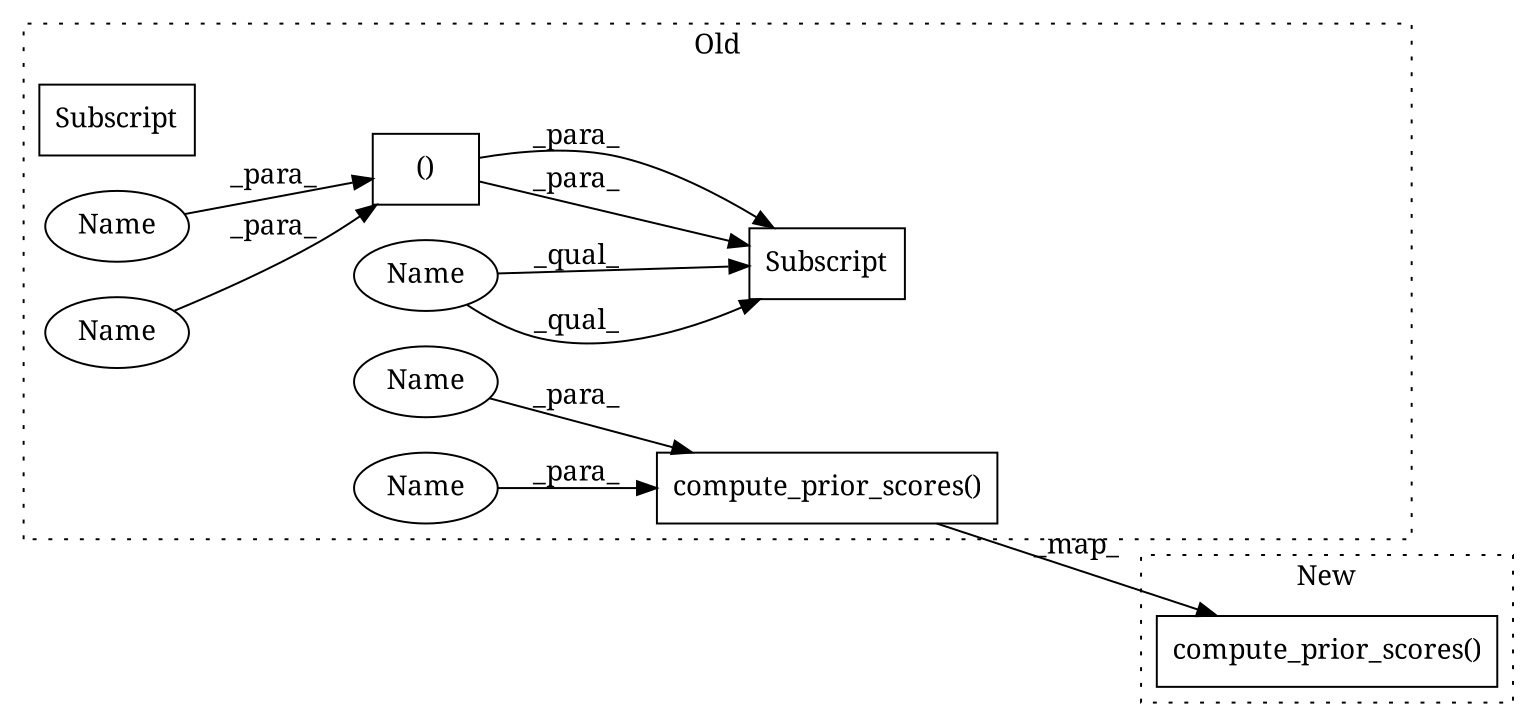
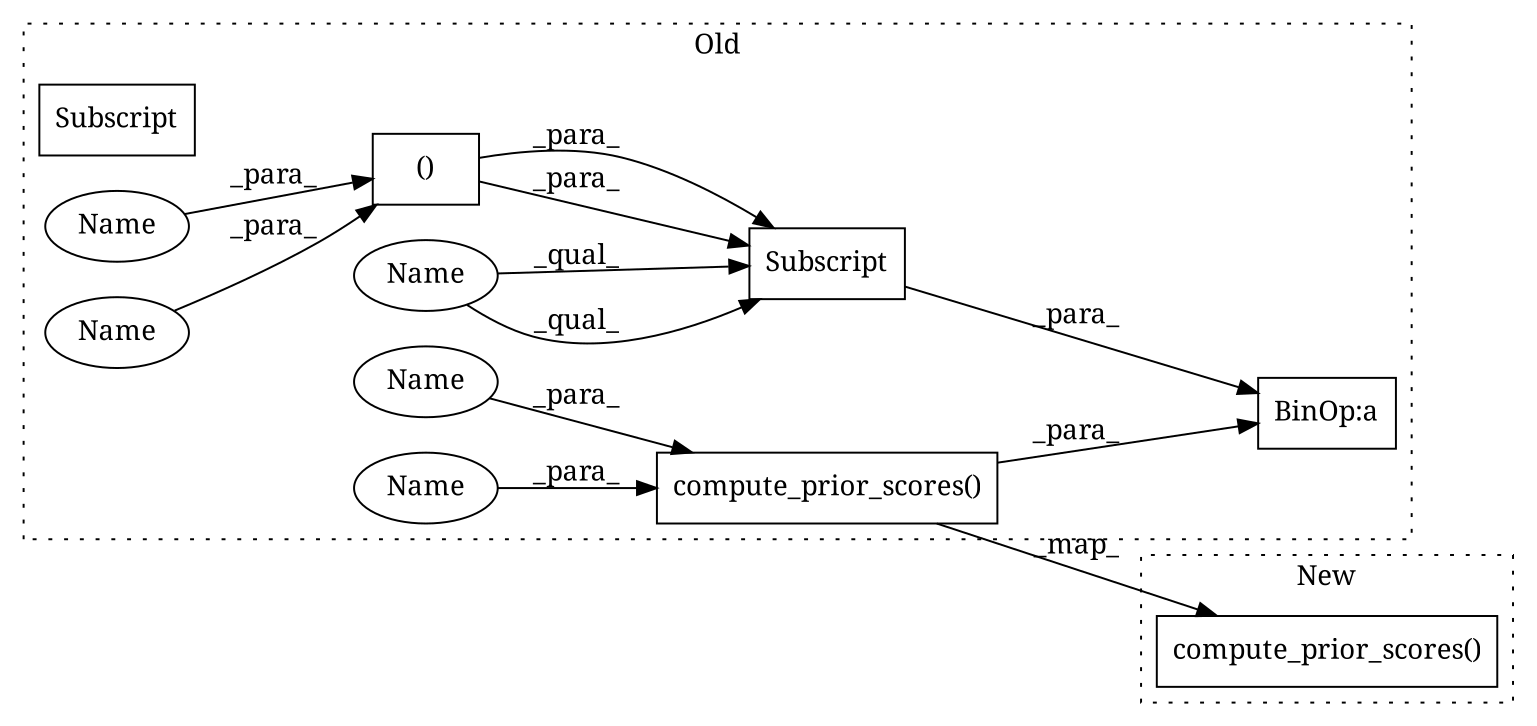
none -> (1327, 413)
